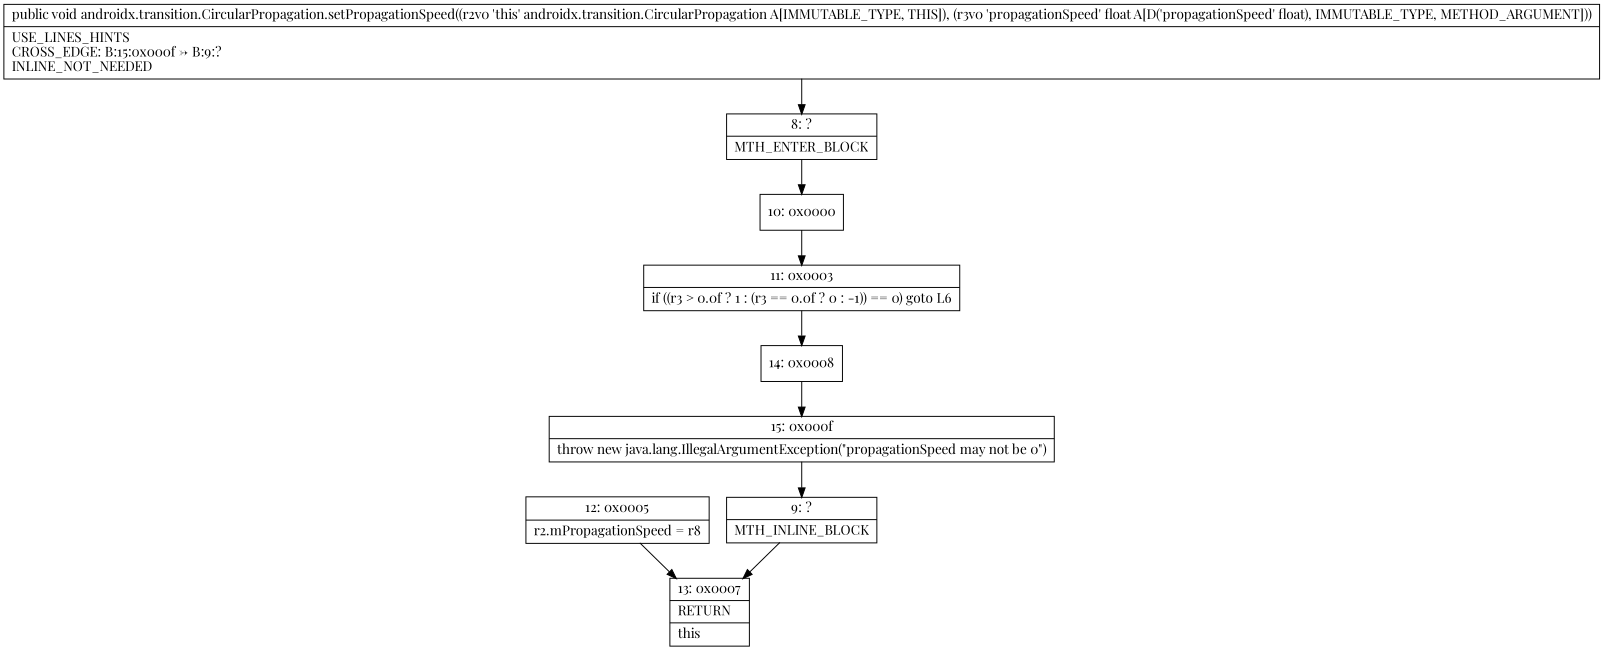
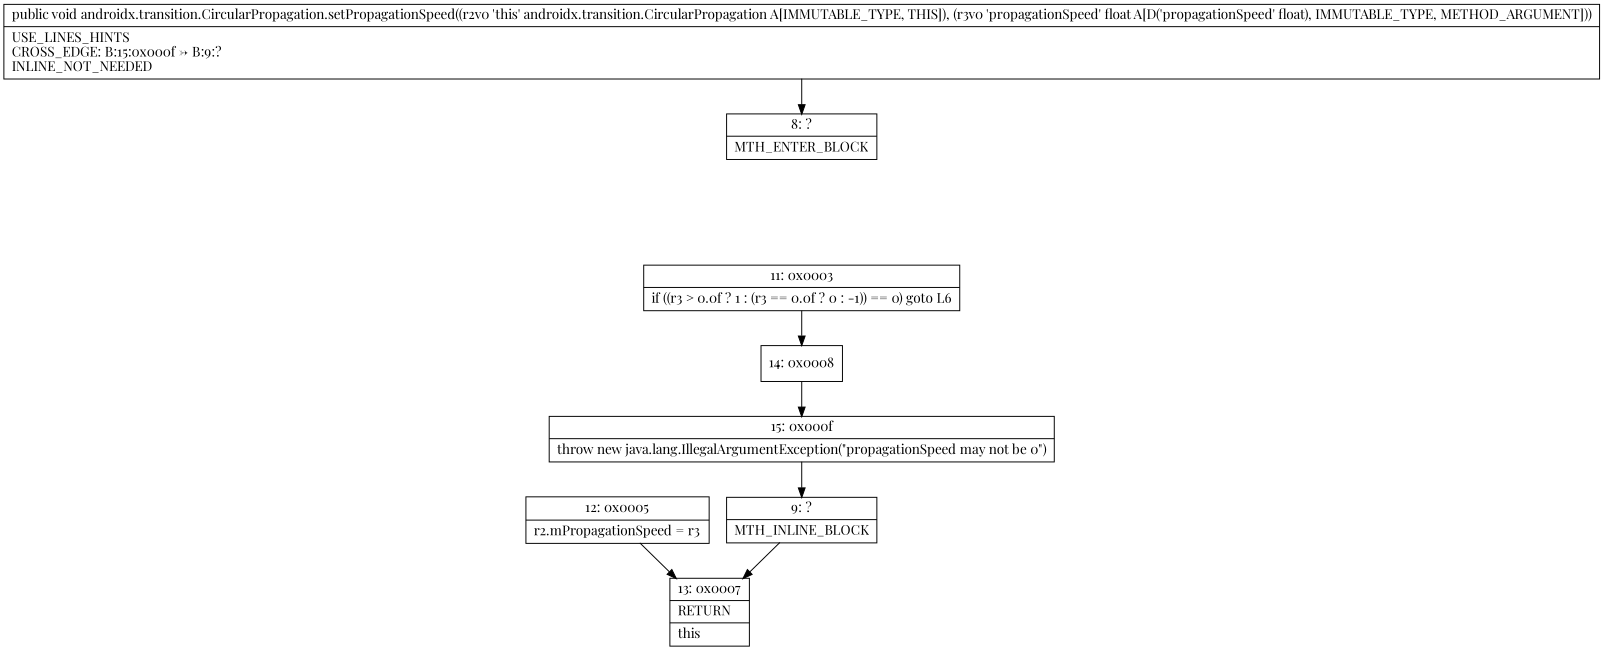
(802, 212) -> none
(618, 531) -> (617, 531)
